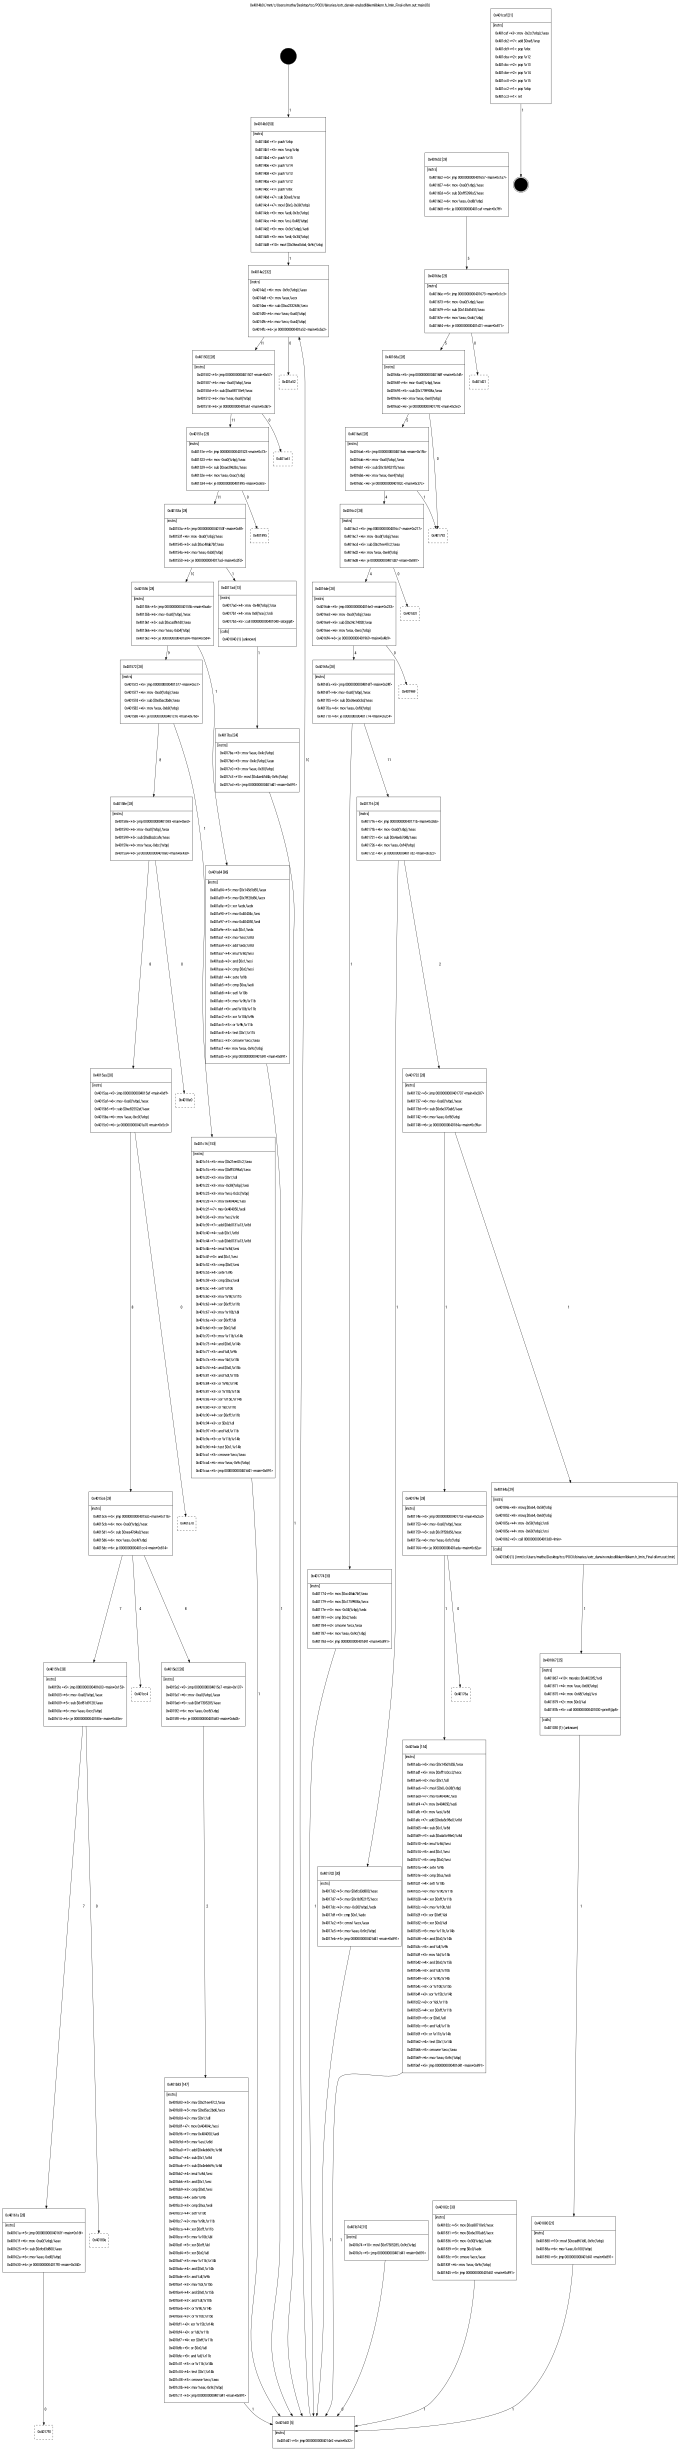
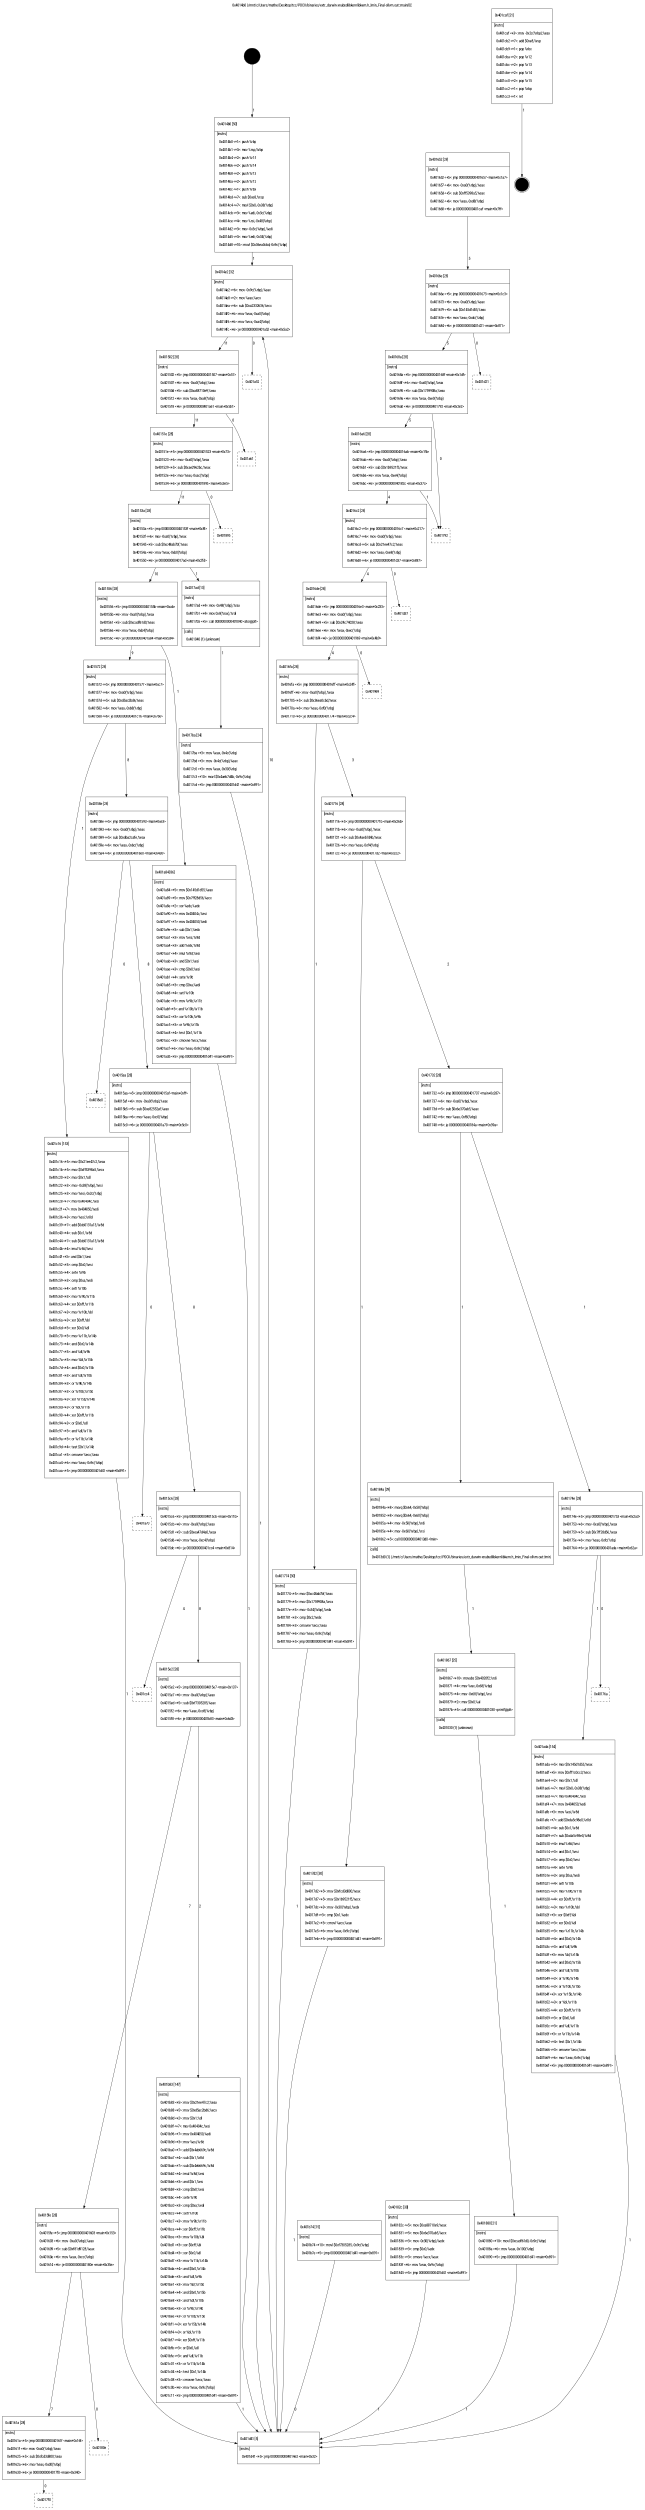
(389, 760) -> (353, 760)
(108, 1608) -> (138, 1966)
